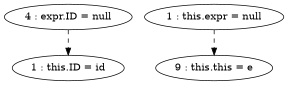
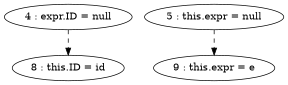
(214, 17) -> (214, 17)
(68, 68) -> (68, 68)
(214, 68) -> (214, 68)
